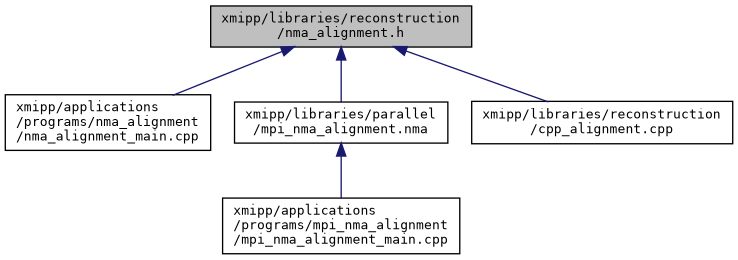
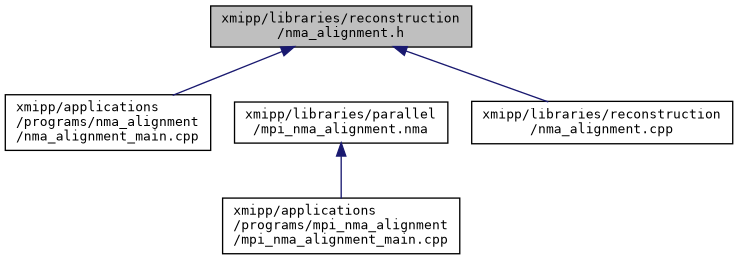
(341, 81) -> none
(602, 123) -> (602, 123)
